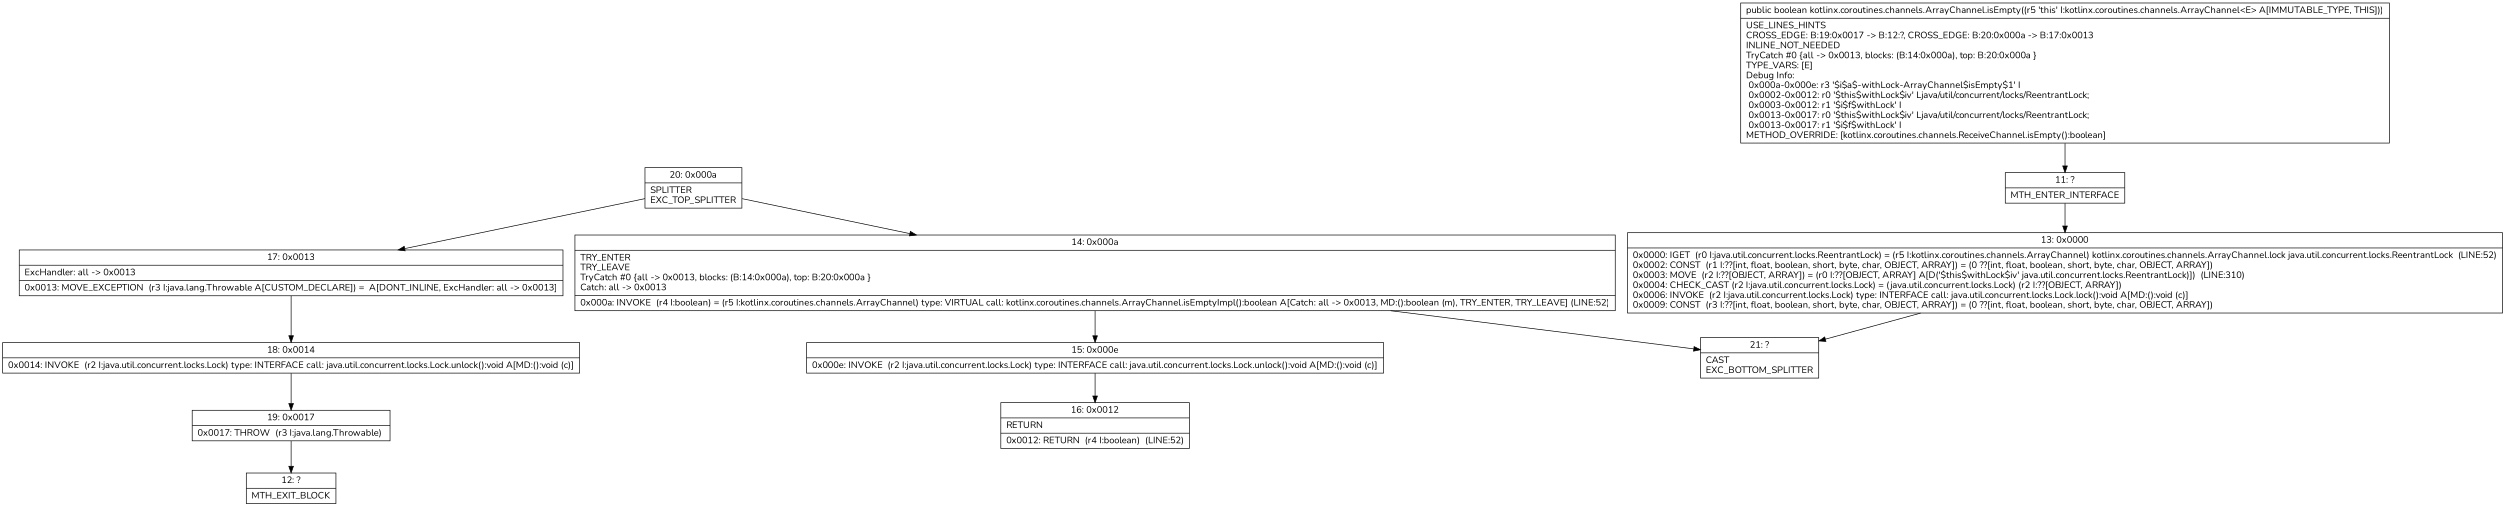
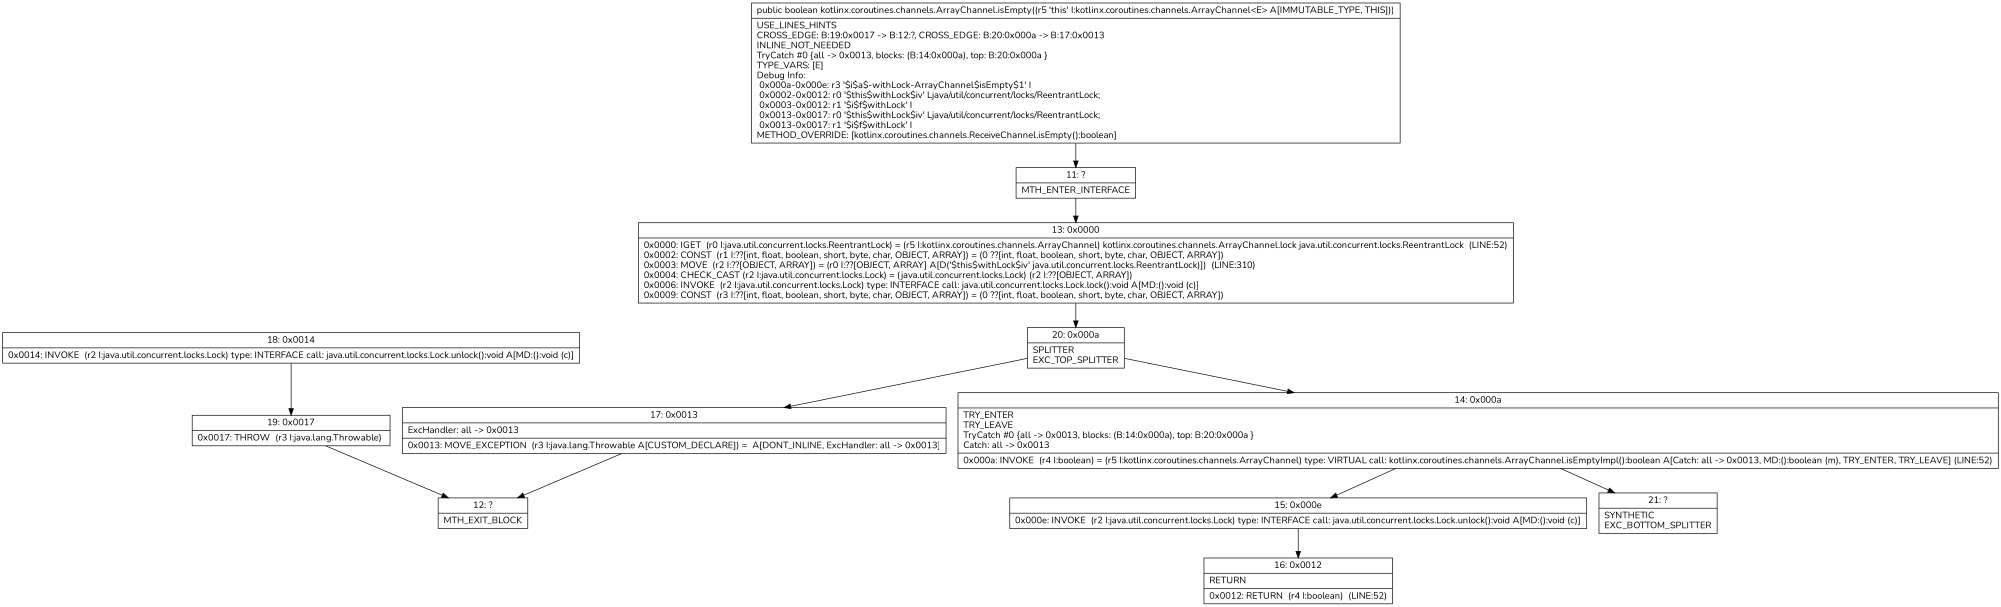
(291, 316) -> (573, 474)
(1873, 326) -> (1076, 312)
(1718, 360) -> (1630, 516)
